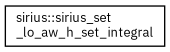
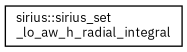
(85, 26) -> (94, 26)
